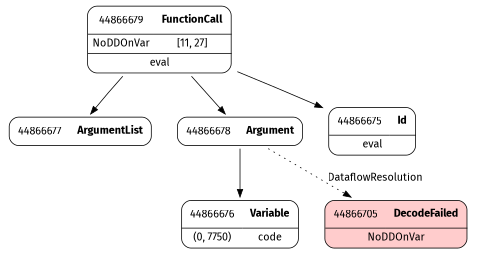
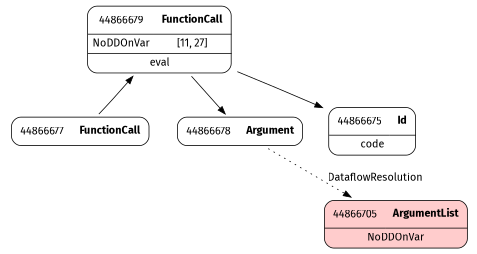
(109, 92) -> (114, 98)
(110, 131) -> (110, 131)
(373, 144) -> (373, 144)
(426, 214) -> (426, 214)
(240, 224) -> none
